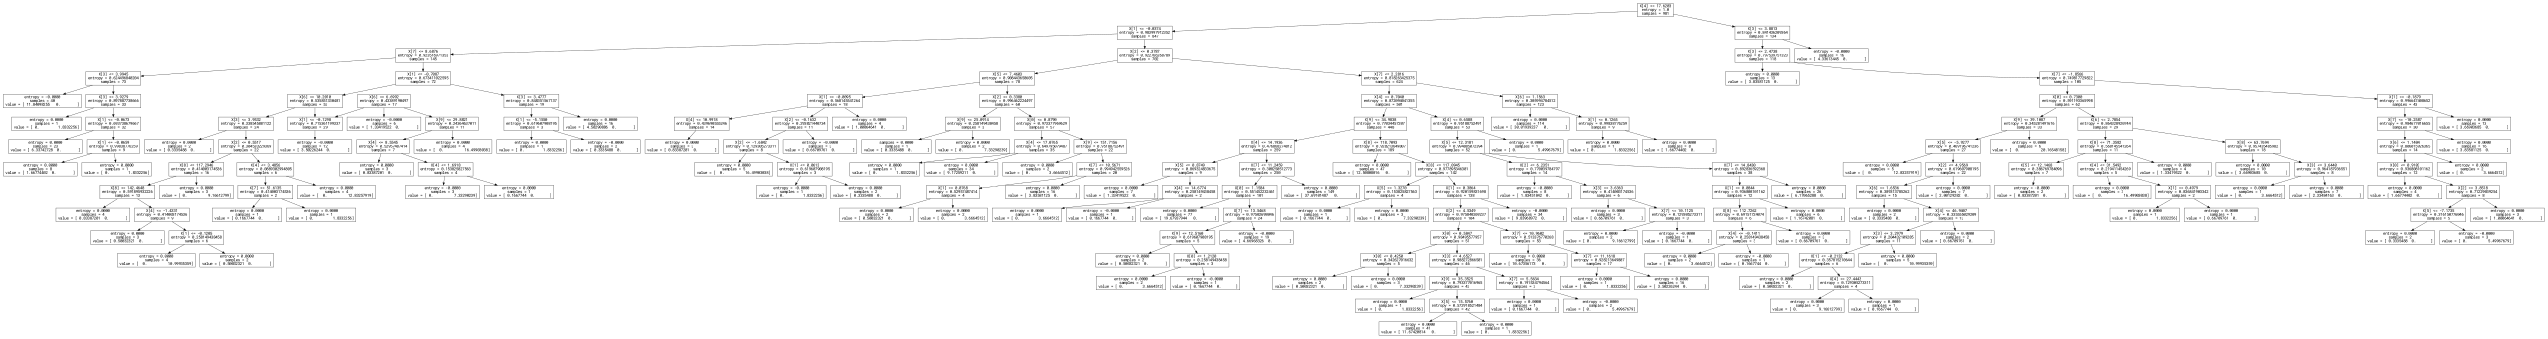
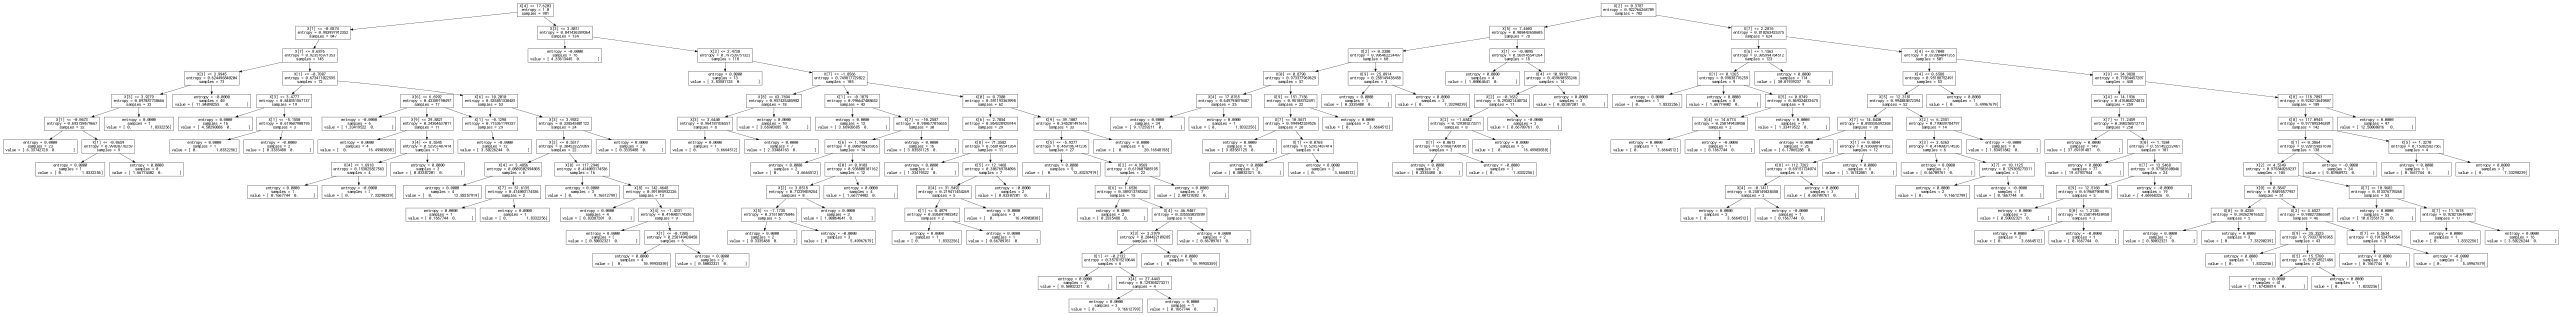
(1145, 43) -> none
(819, 112) -> (1528, 89)
(2178, 135) -> (808, 89)
(896, 147) -> (1356, 101)
(2105, 157) -> (968, 180)
(1230, 158) -> (1757, 89)
